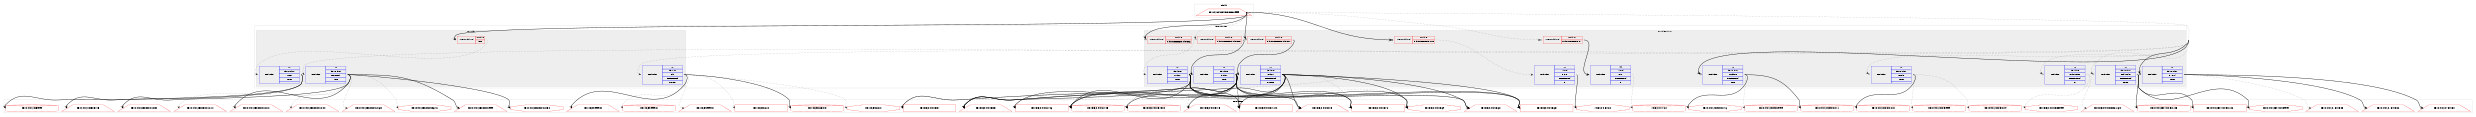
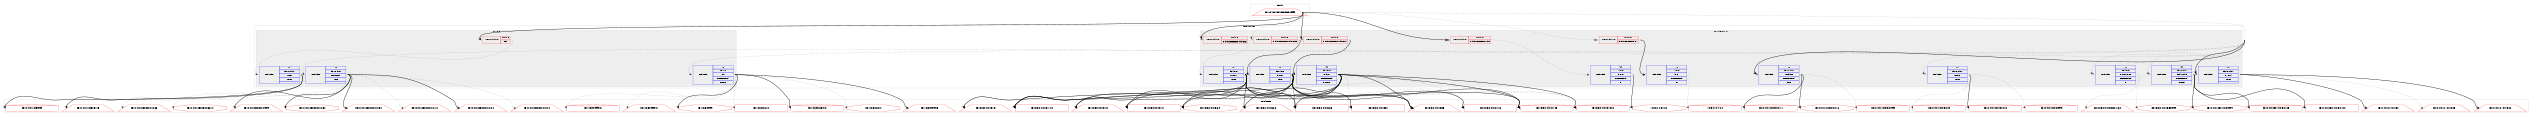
none -> (705, 108)
